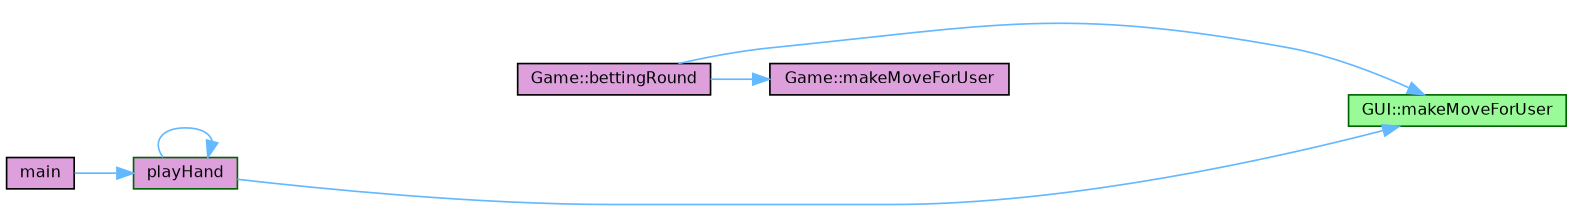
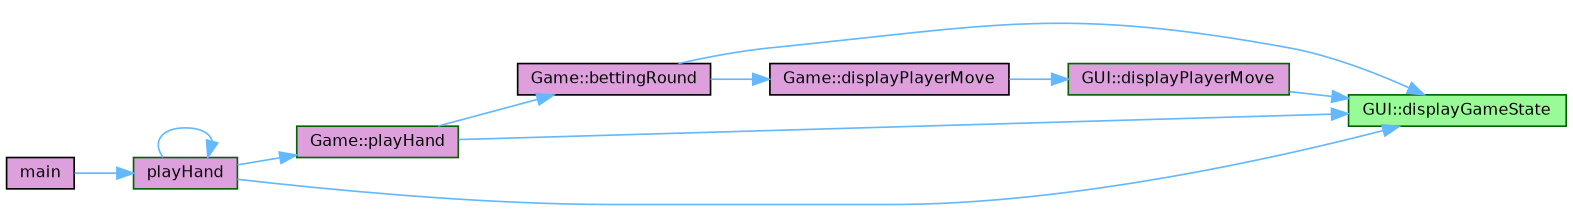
(889, 79) -> (889, 79)
none -> (1179, 79)
(1457, 111) -> (1457, 111)
none -> (378, 142)
